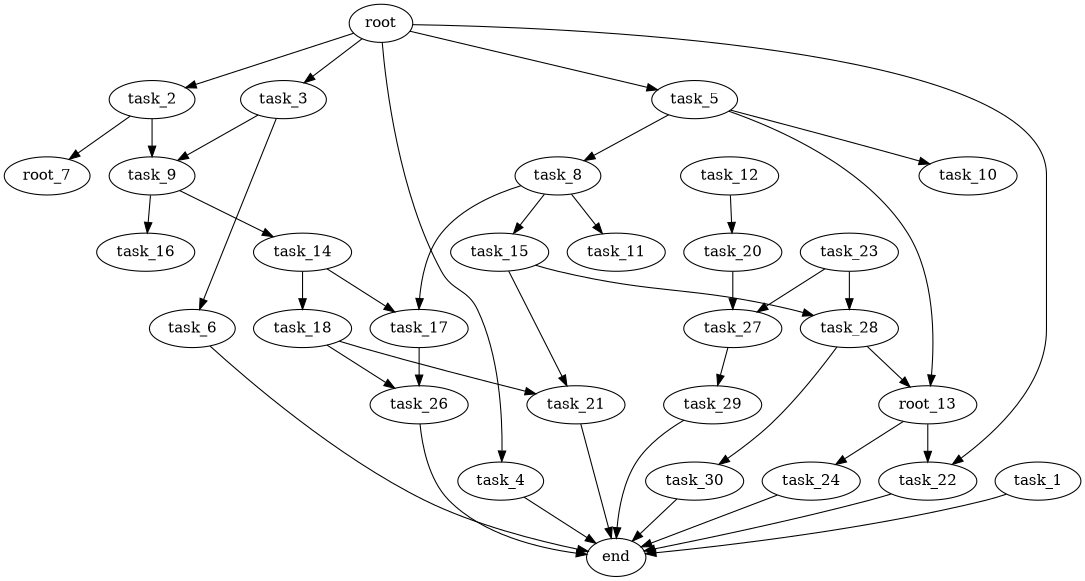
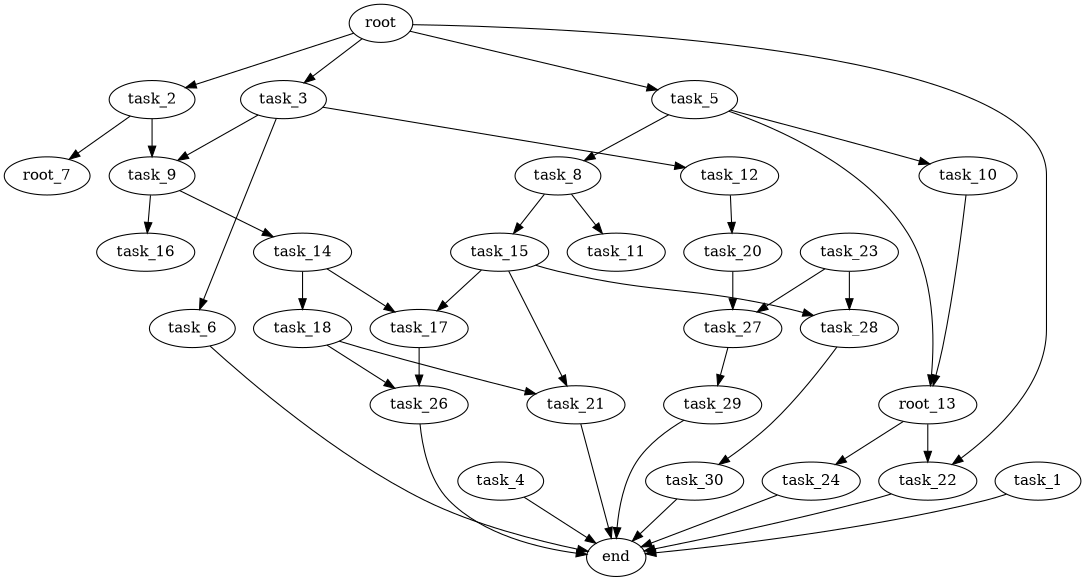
none -> (499, 136)
(450, 224) -> (463, 287)
(437, 263) -> none
(885, 363) -> (954, 286)
